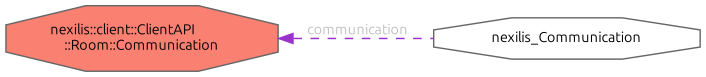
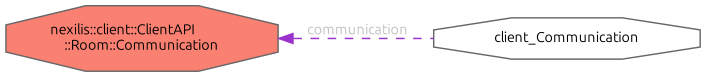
(567, 38) -> (567, 38)
